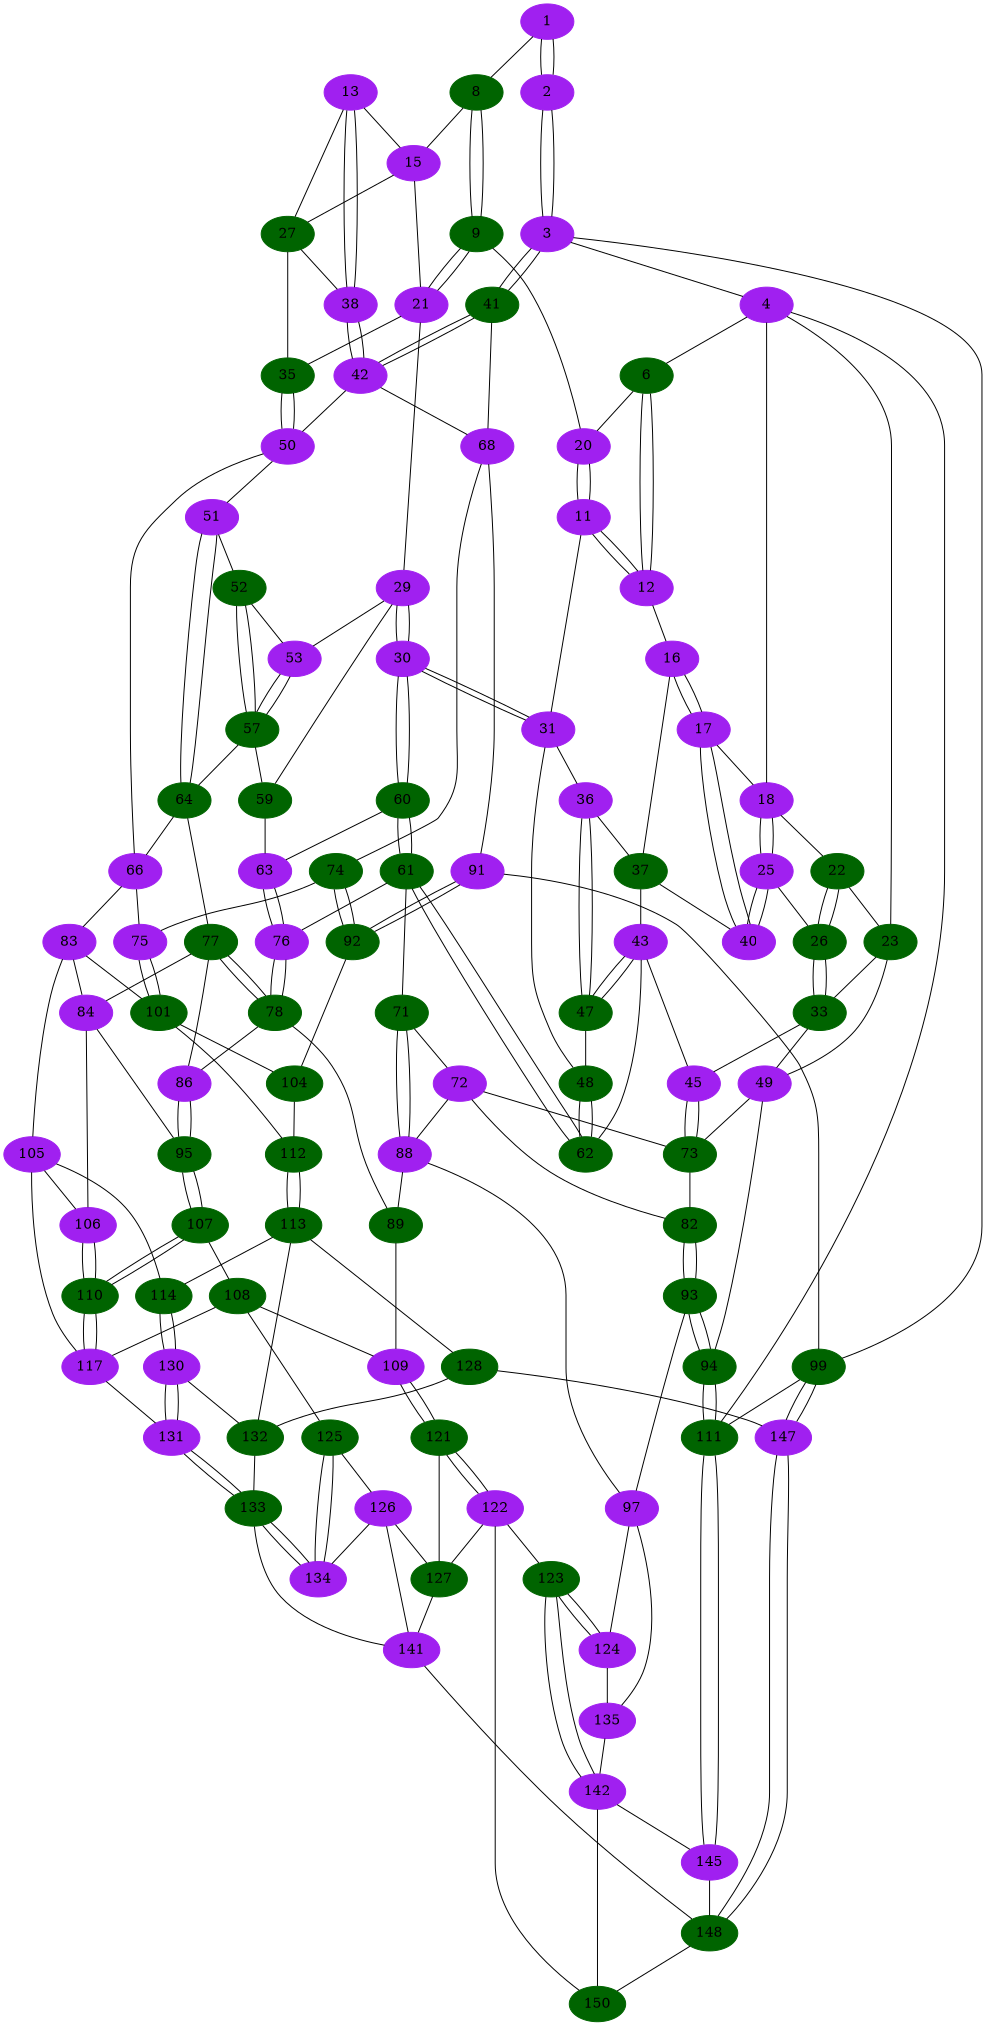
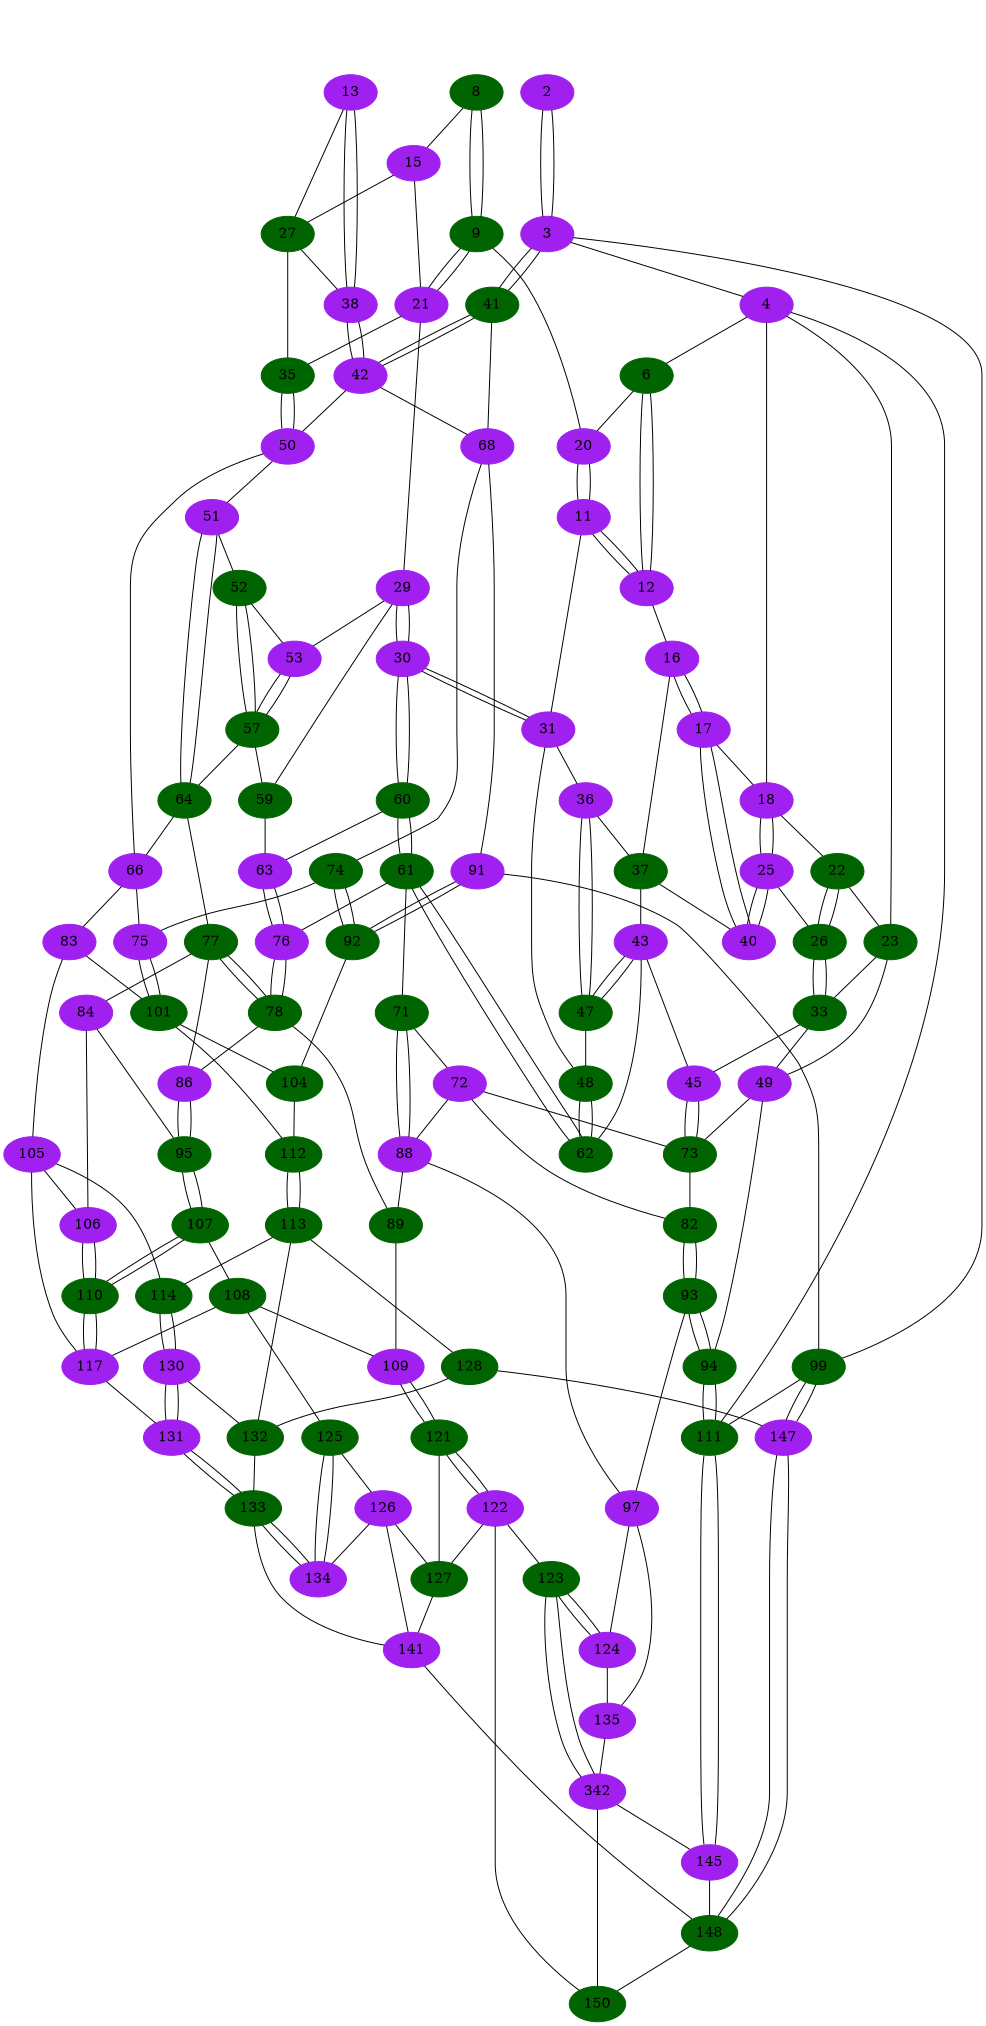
(547, 22) -> none
(382, 128) -> none
(78, 977) -> none
(597, 1792) -> (597, 1792)
